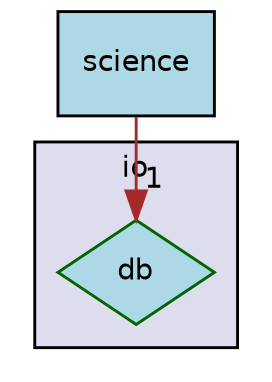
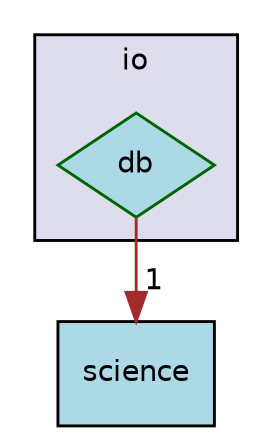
(136, 159) -> (136, 259)
